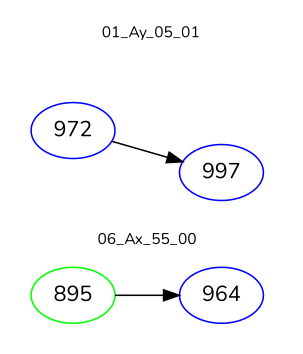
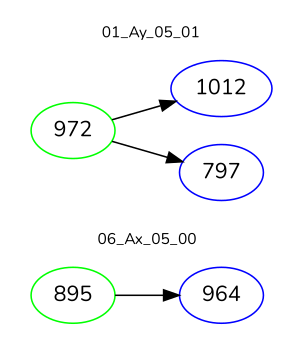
none -> (221, 89)
(73, 131) -> (73, 131)
(221, 173) -> (221, 173)
(147, 240) -> (147, 240)
